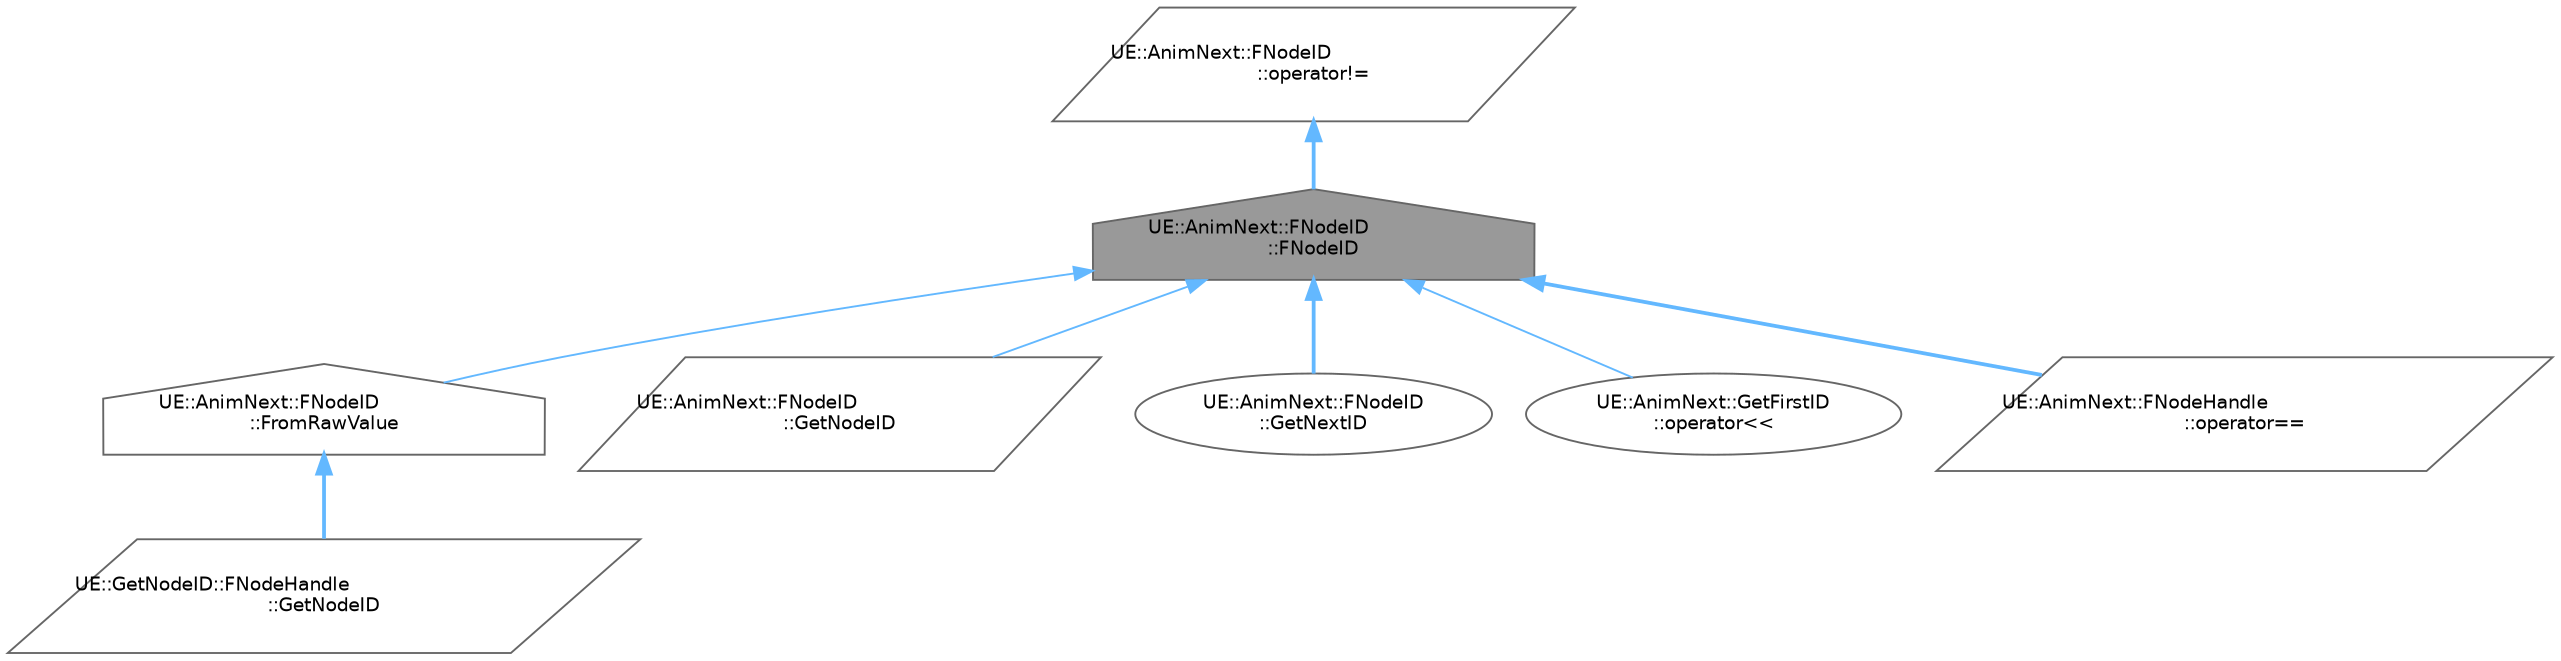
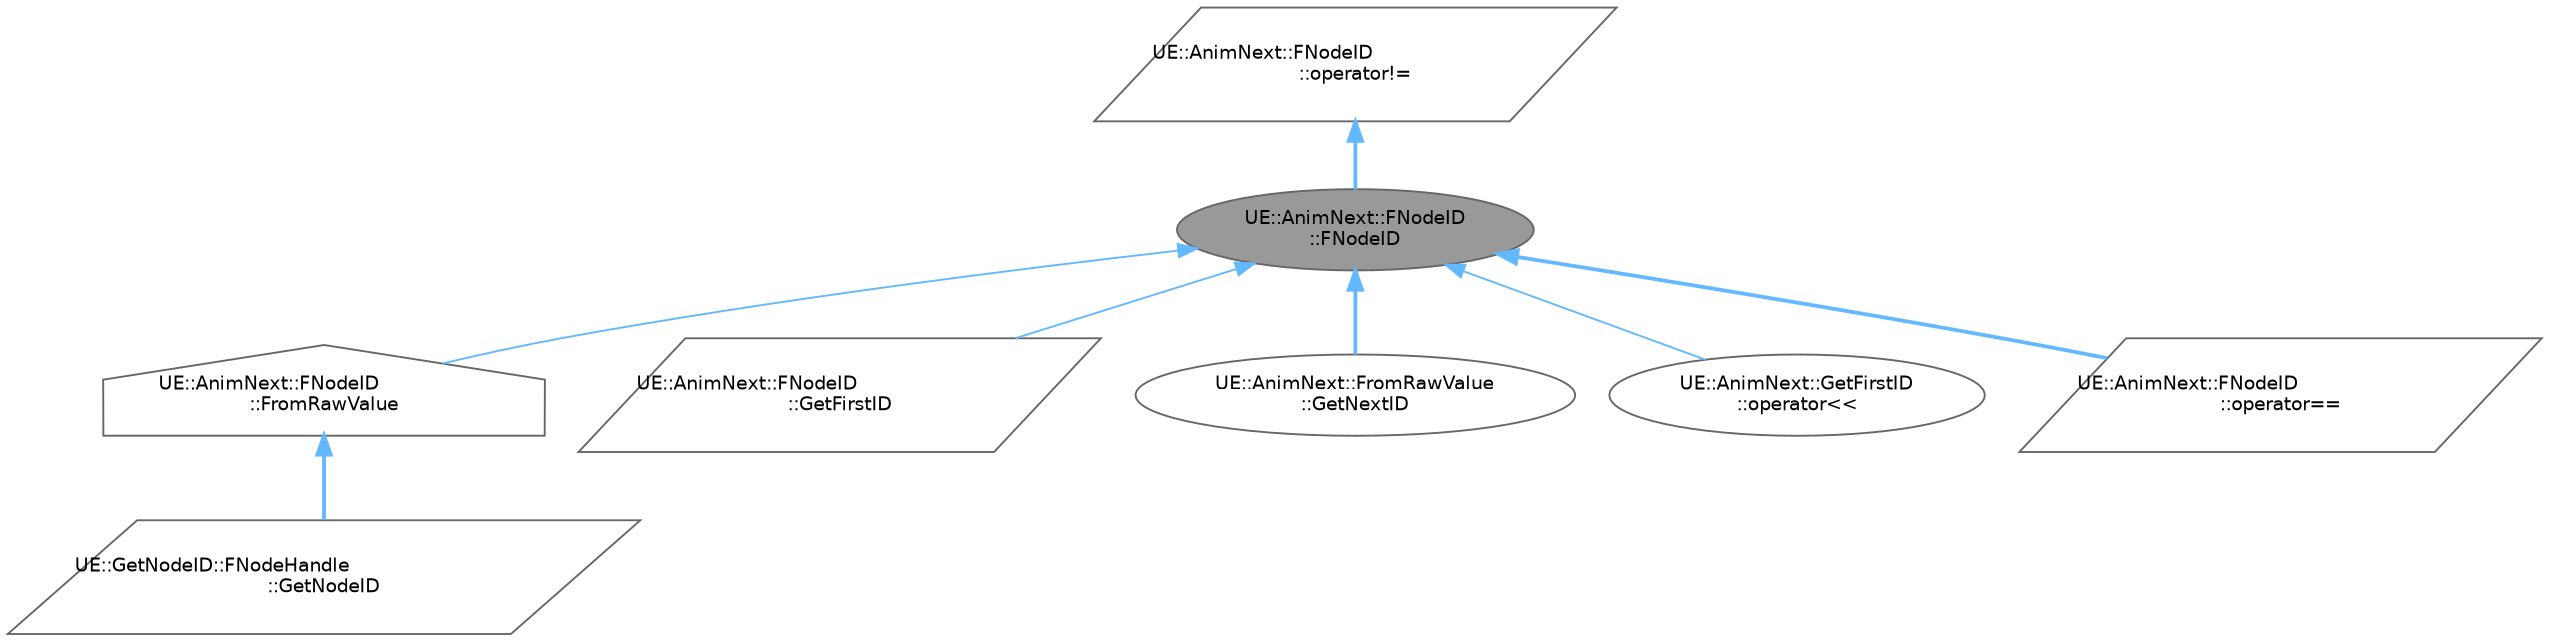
(1314, 239) -> (1355, 230)
(840, 414) -> (840, 395)
(1314, 414) -> (1355, 395)
(2244, 414) -> (2280, 395)
